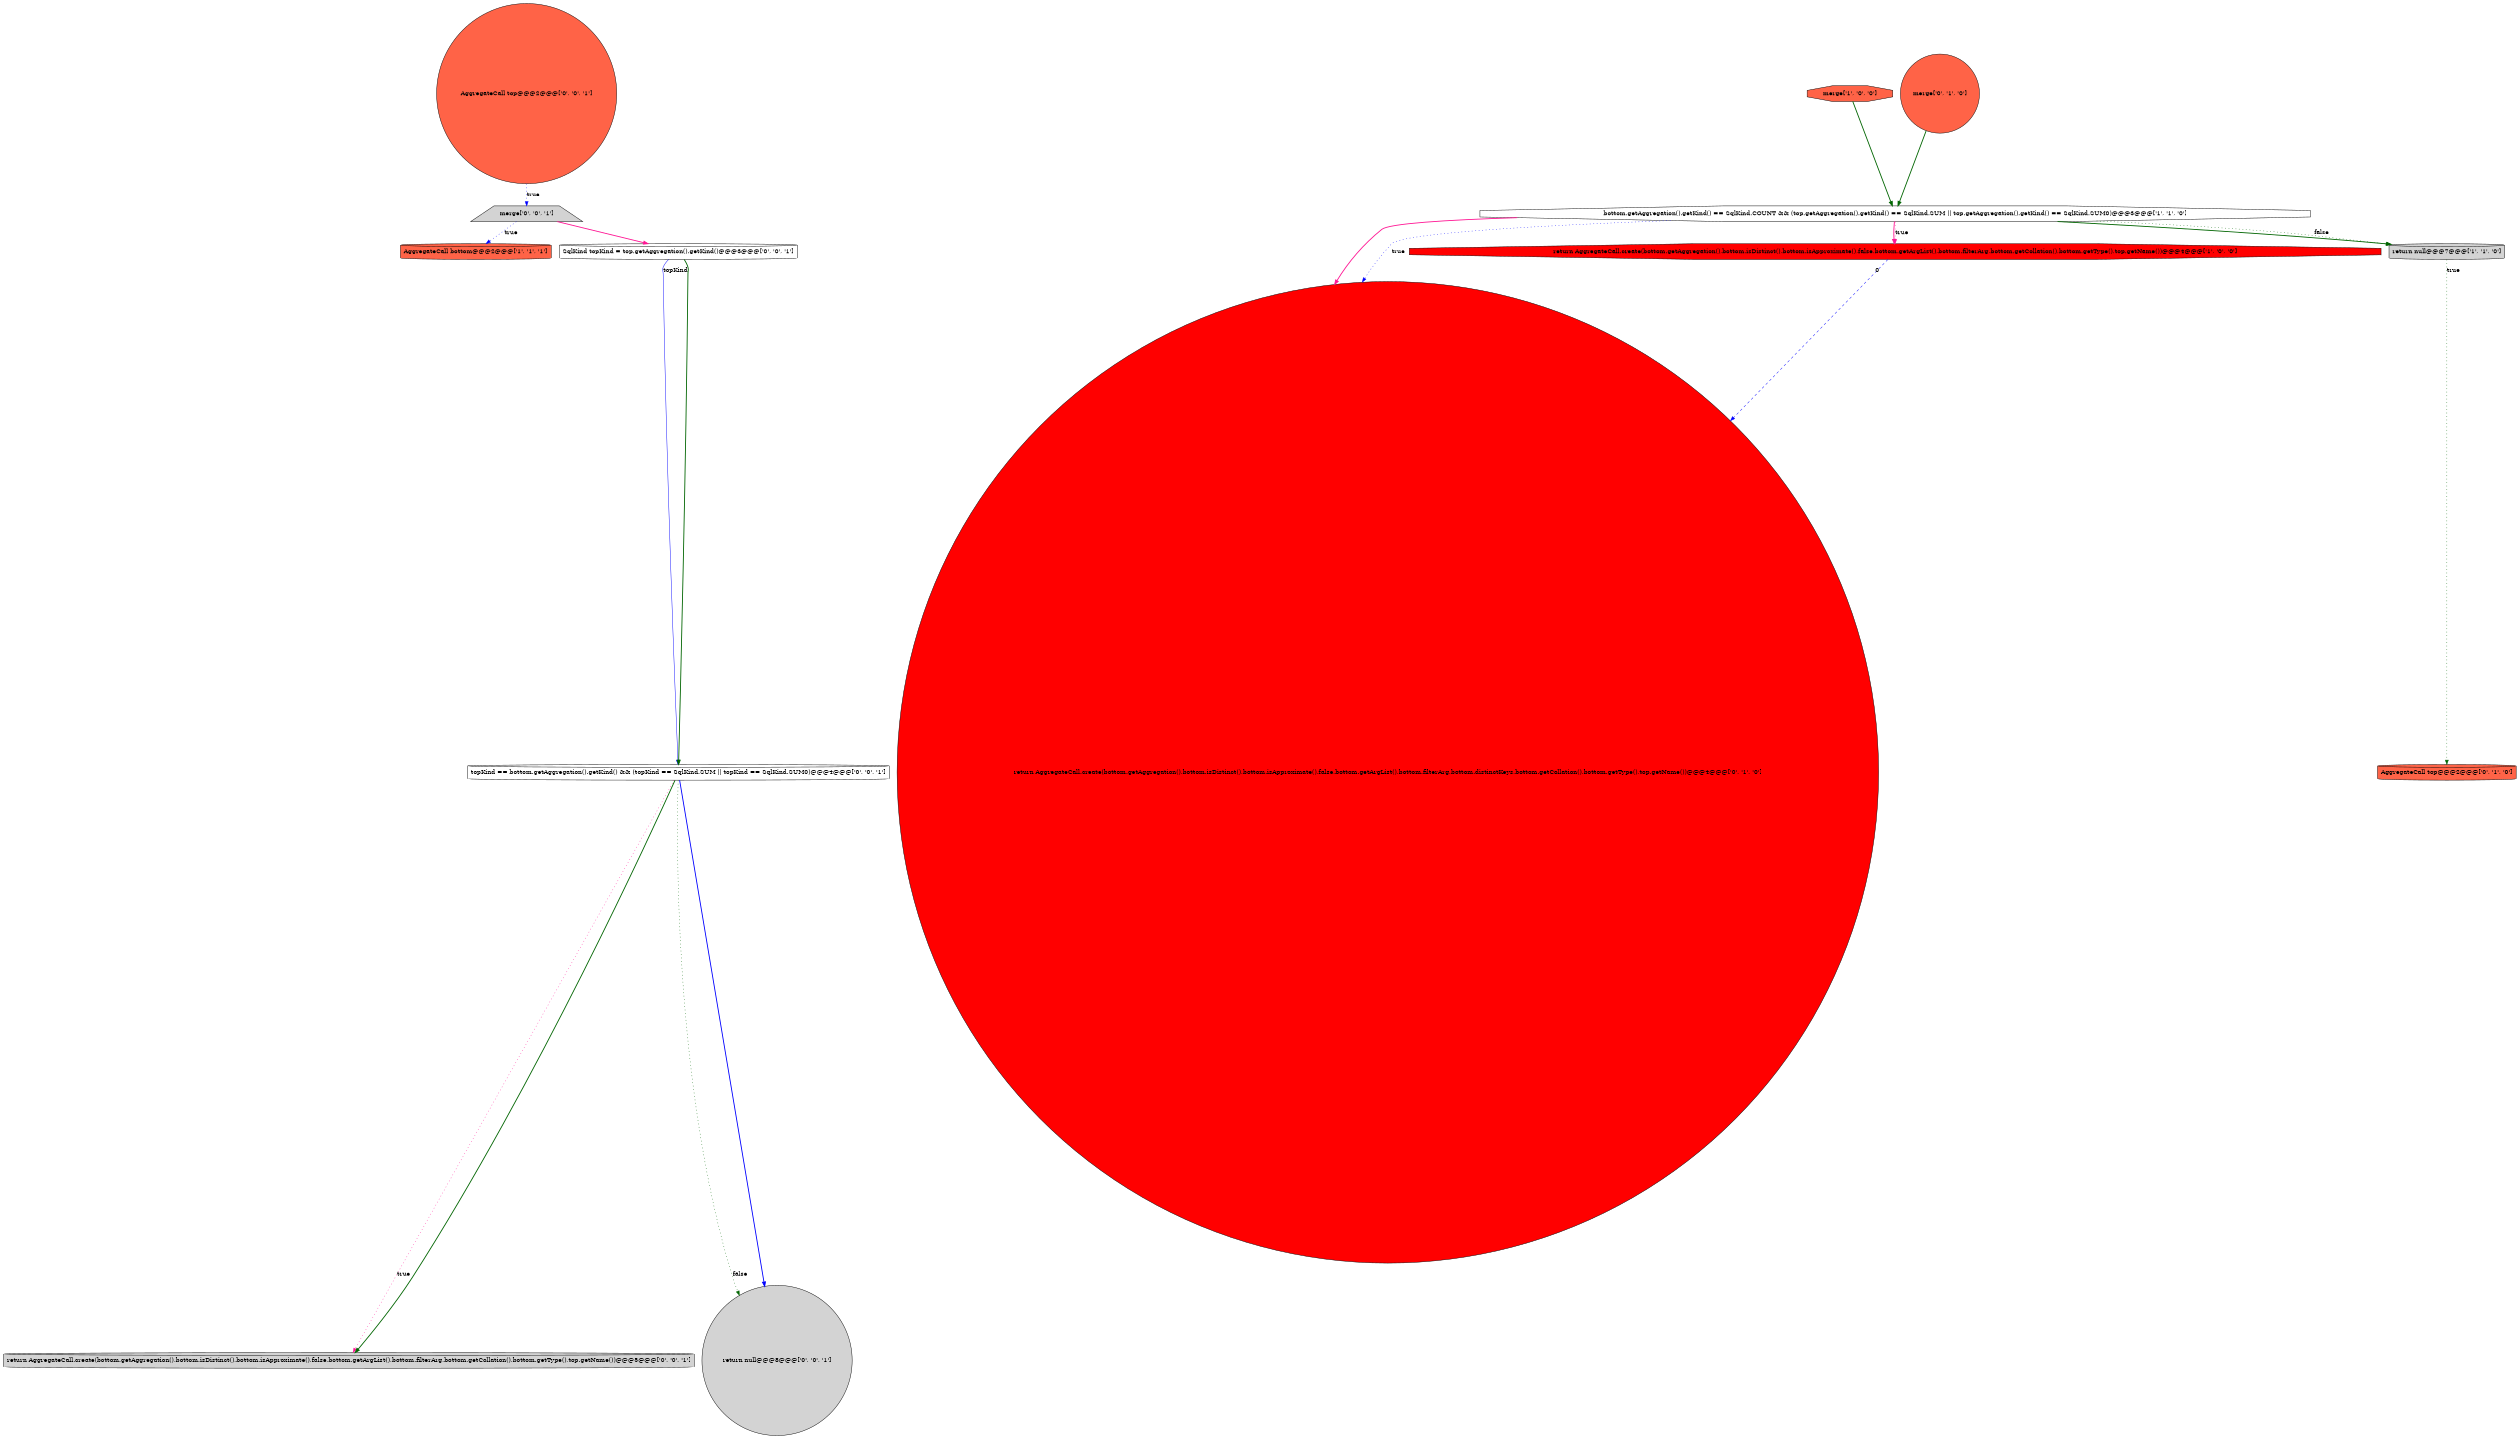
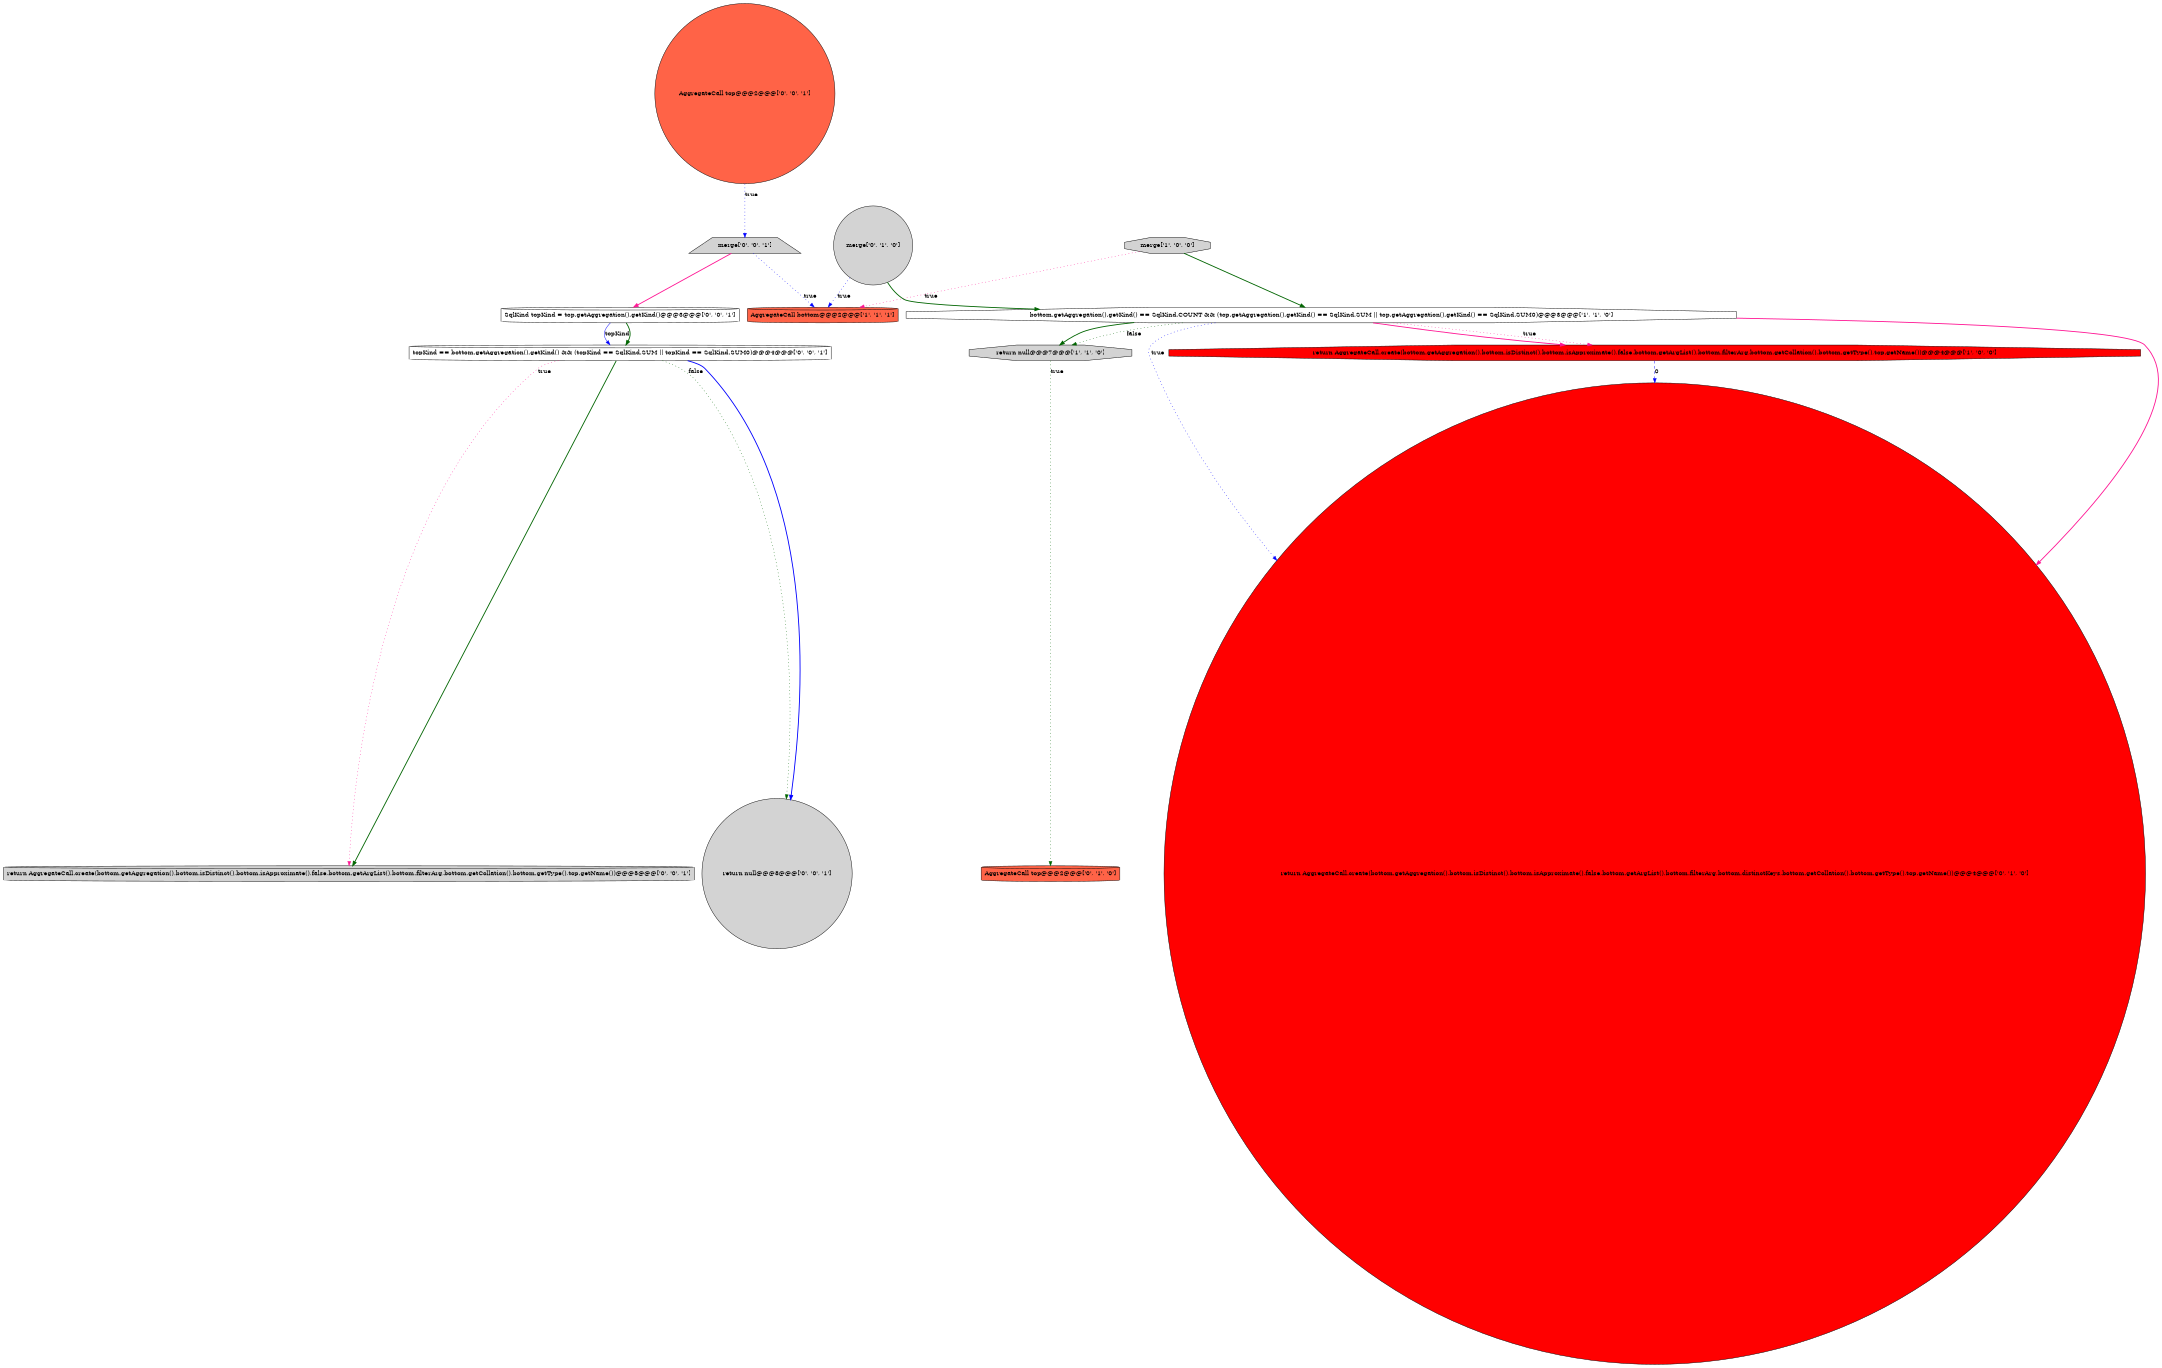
(1850, 94) -> (1167, 245)
(1940, 94) -> (873, 245)
(2447, 252) -> (1051, 353)
none -> (1002, 279)
none -> (840, 291)
